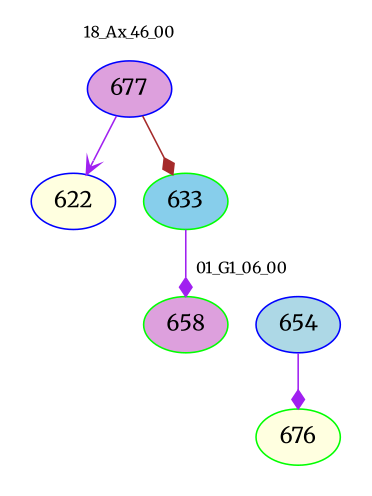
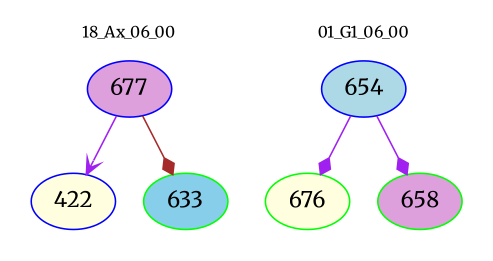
(130, 34) -> (130, 34)
(73, 201) -> (73, 201)
(186, 264) -> (388, 137)
